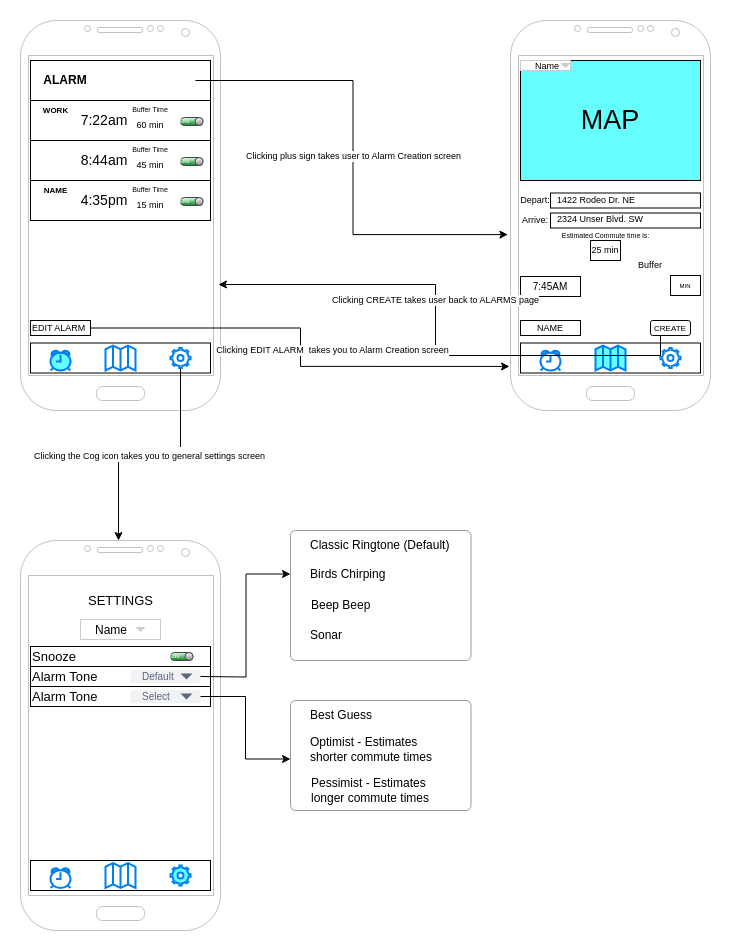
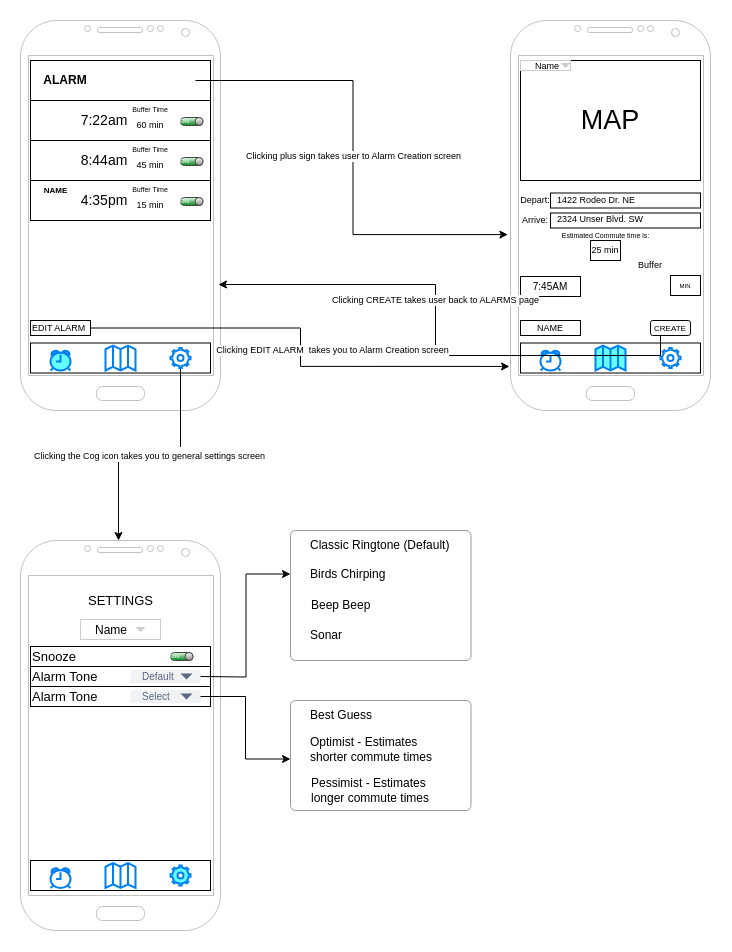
(55, 111) -> none
(611, 121) -> (611, 121)
